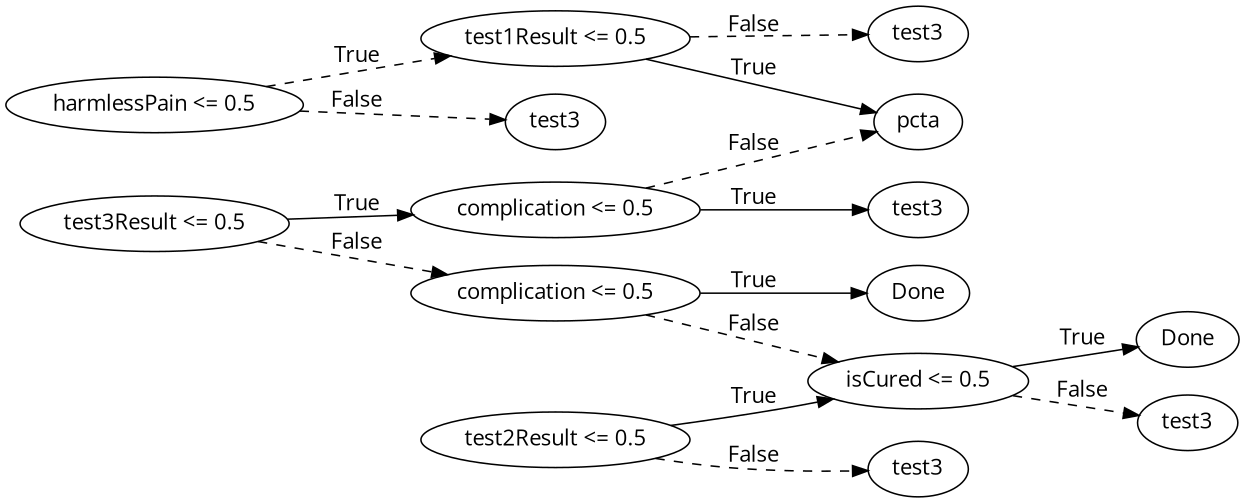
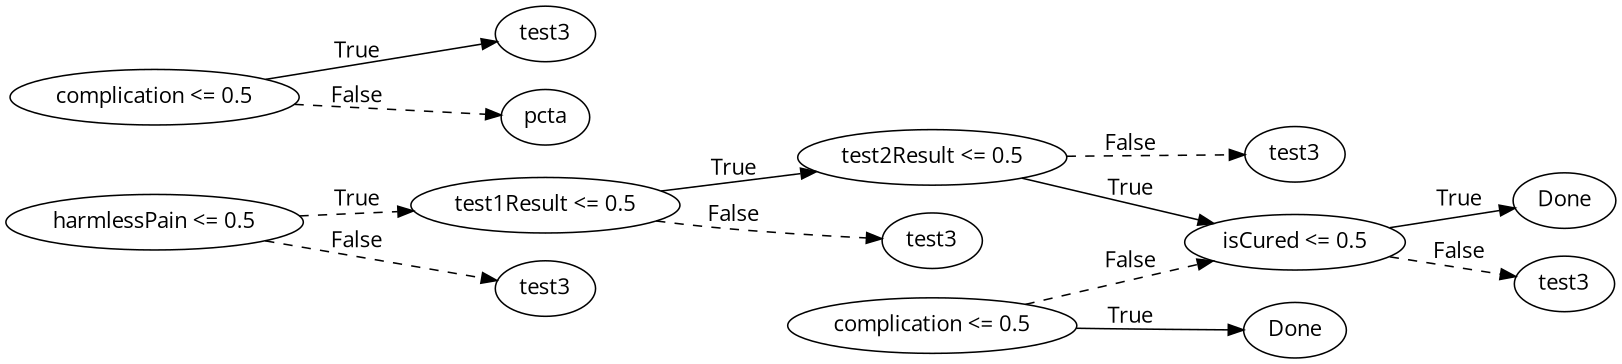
(753, 84) -> (731, 182)
(155, 224) -> none
